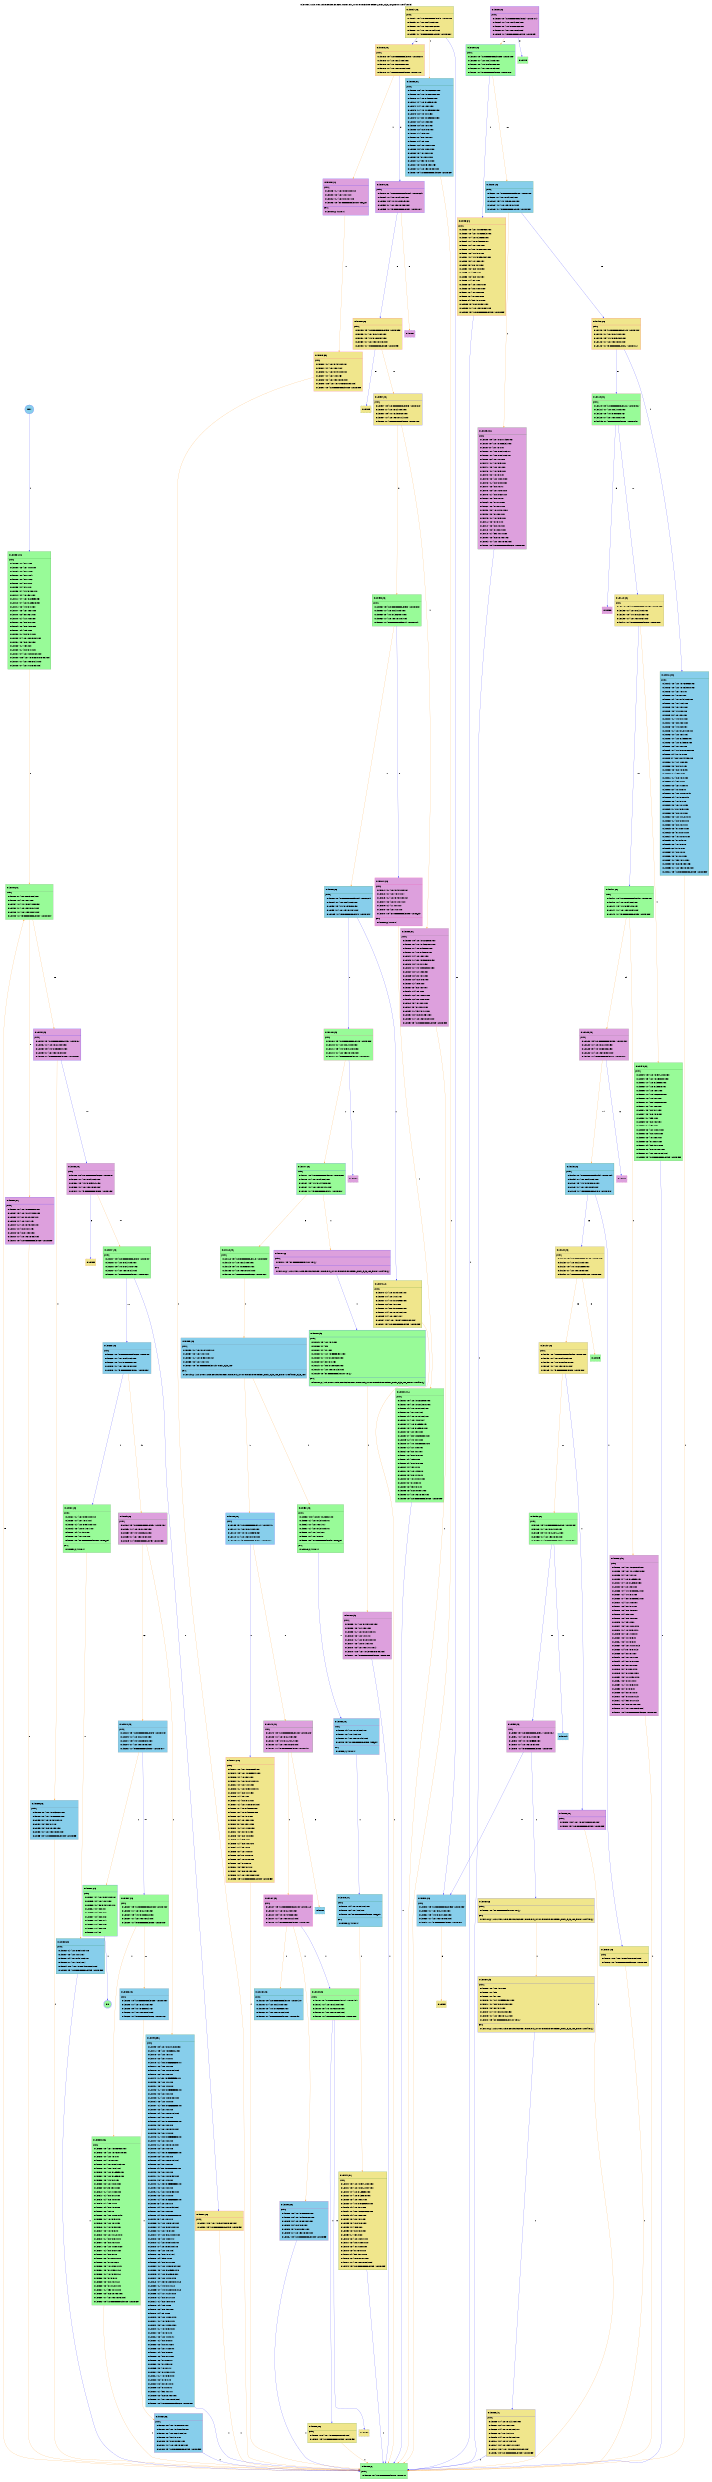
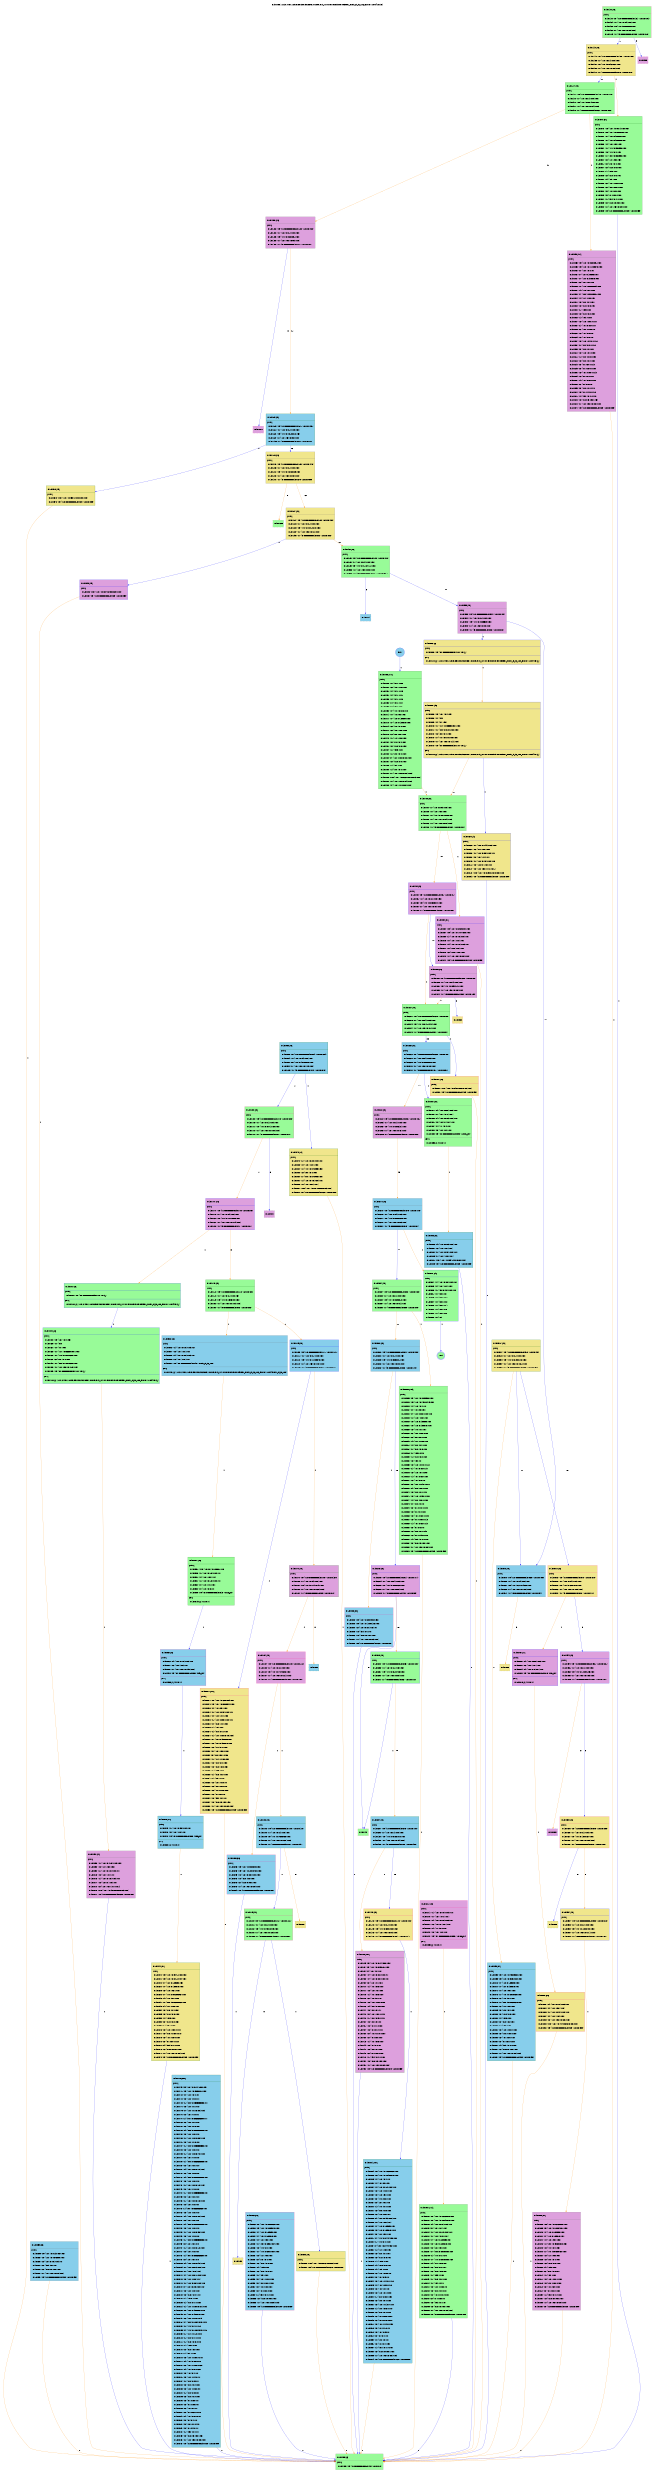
(485, 146) -> (380, 1756)
(482, 267) -> (270, 2261)
(616, 371) -> none
(397, 610) -> none
(321, 1179) -> (230, 1214)
(332, 1262) -> (122, 1296)
(57, 1430) -> (426, 959)
(247, 1445) -> (279, 1321)
none -> (395, 1468)
(172, 1788) -> none
(3, 1862) -> (460, 776)
none -> (300, 1925)
(318, 1956) -> (279, 1878)
